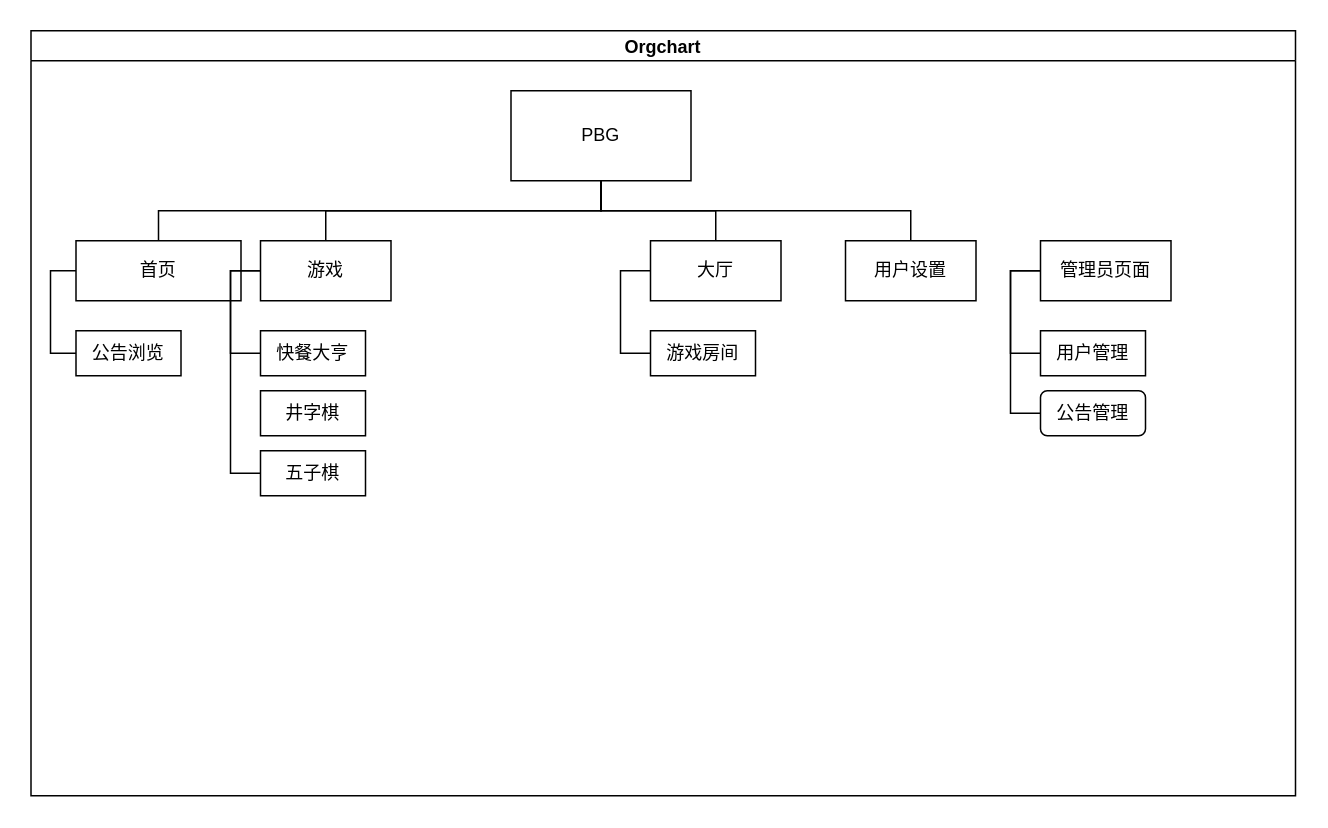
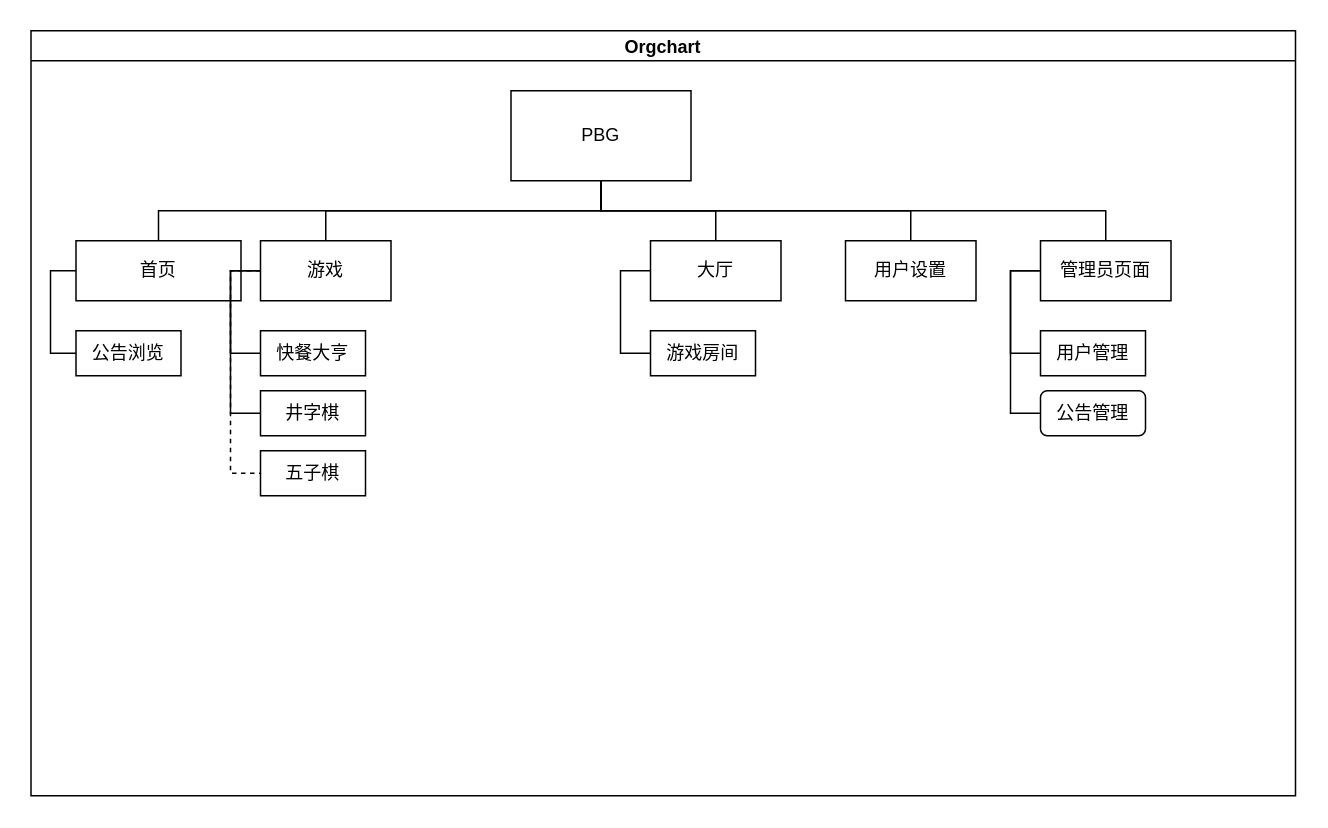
none -> (1024, 211)
none -> (246, 413)
(230, 459) -> (230, 459)
